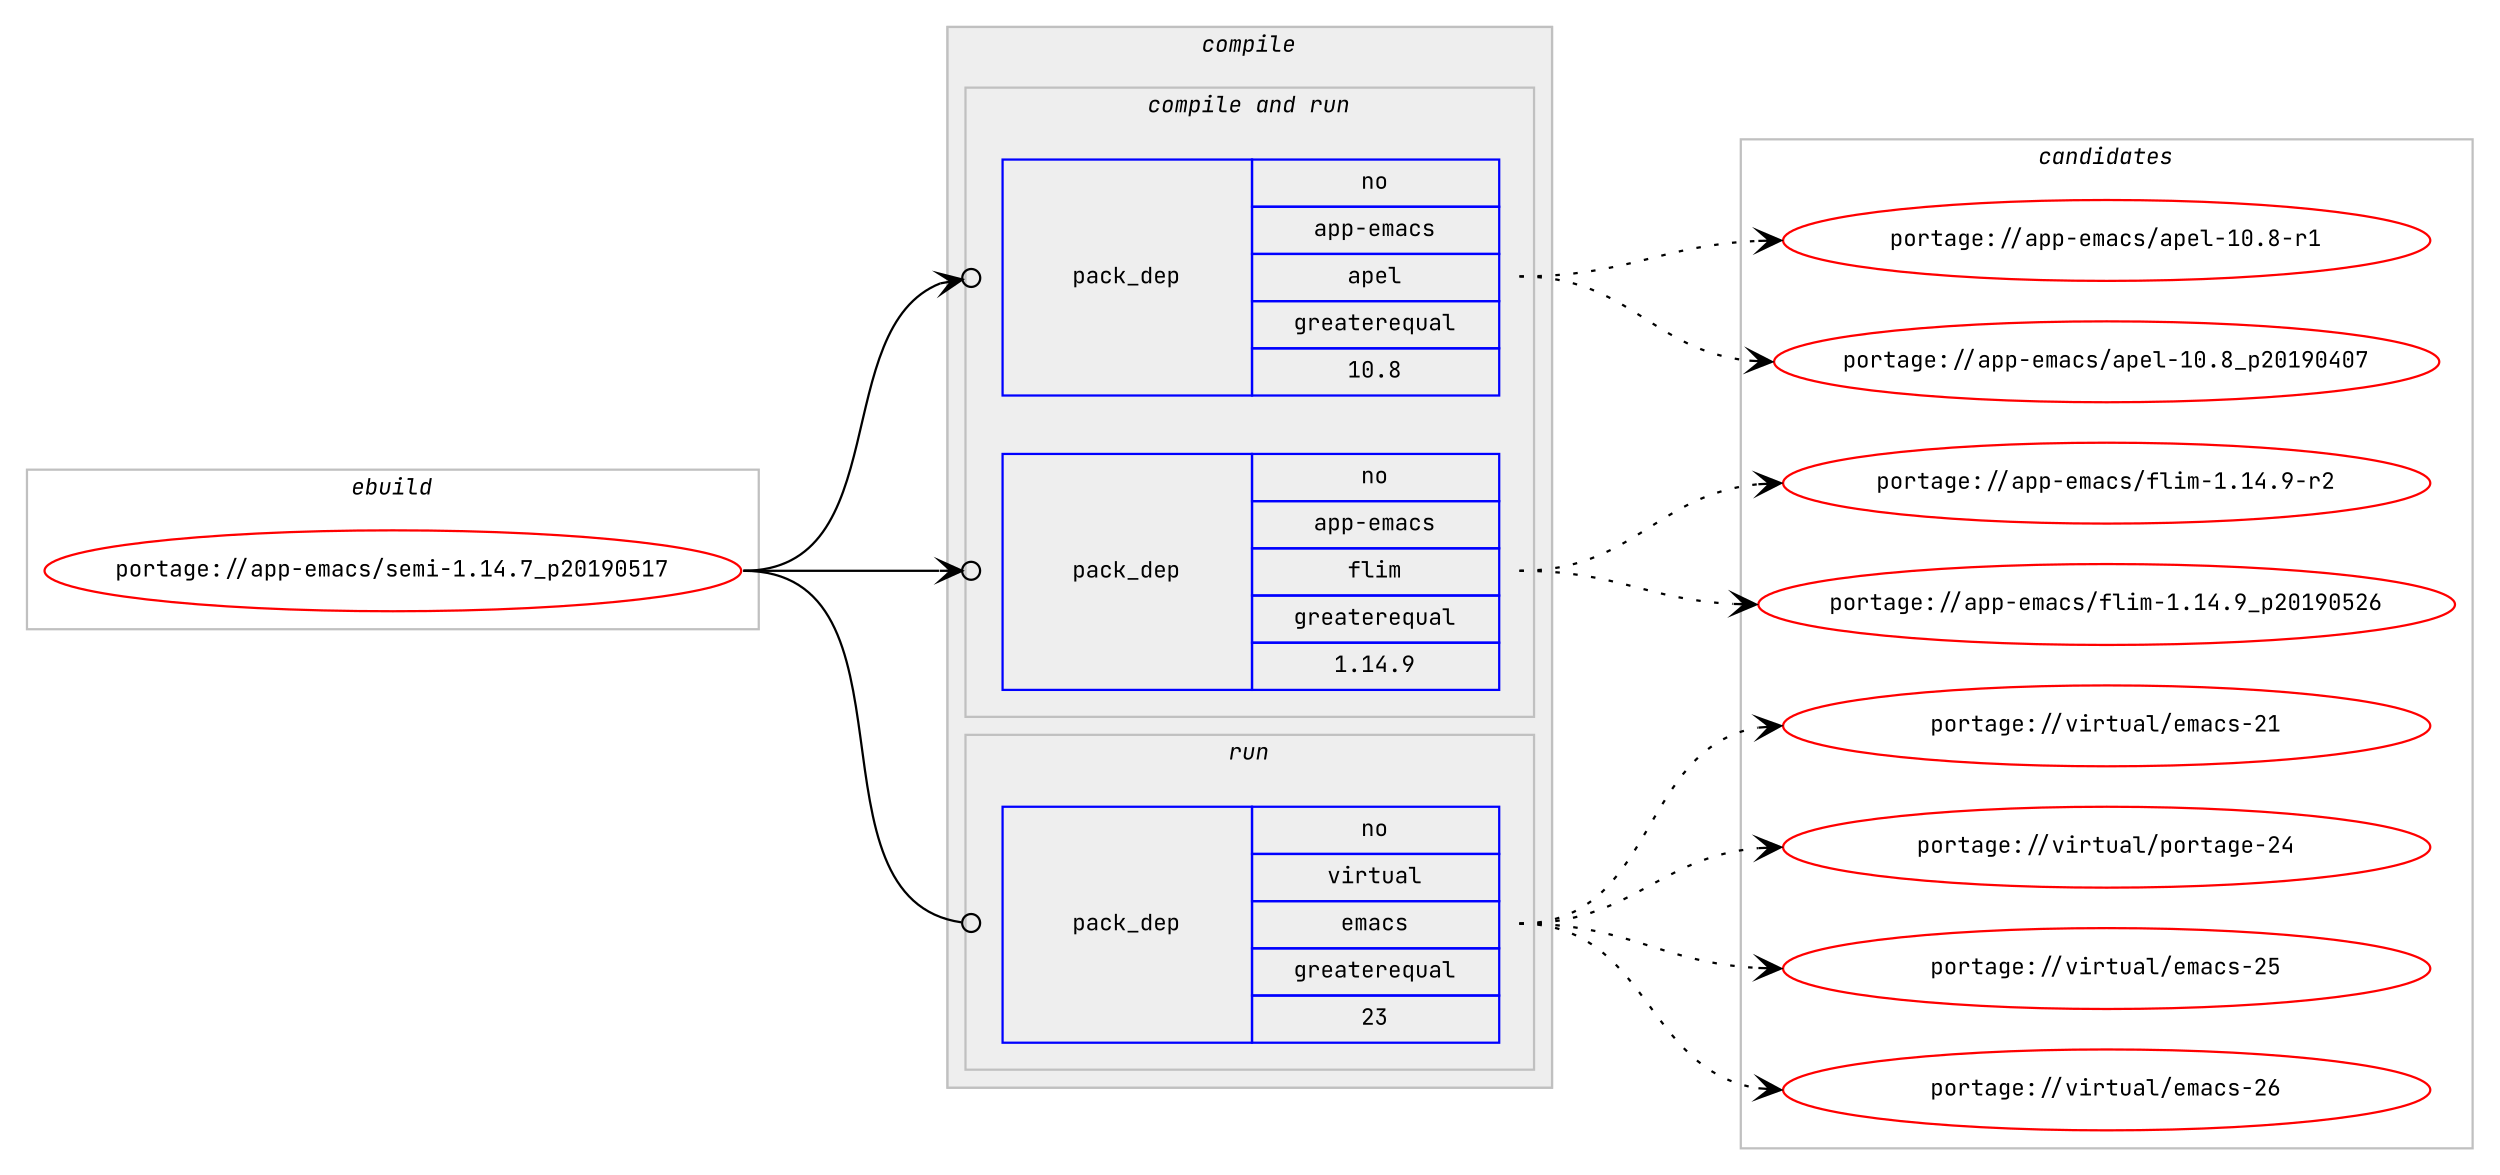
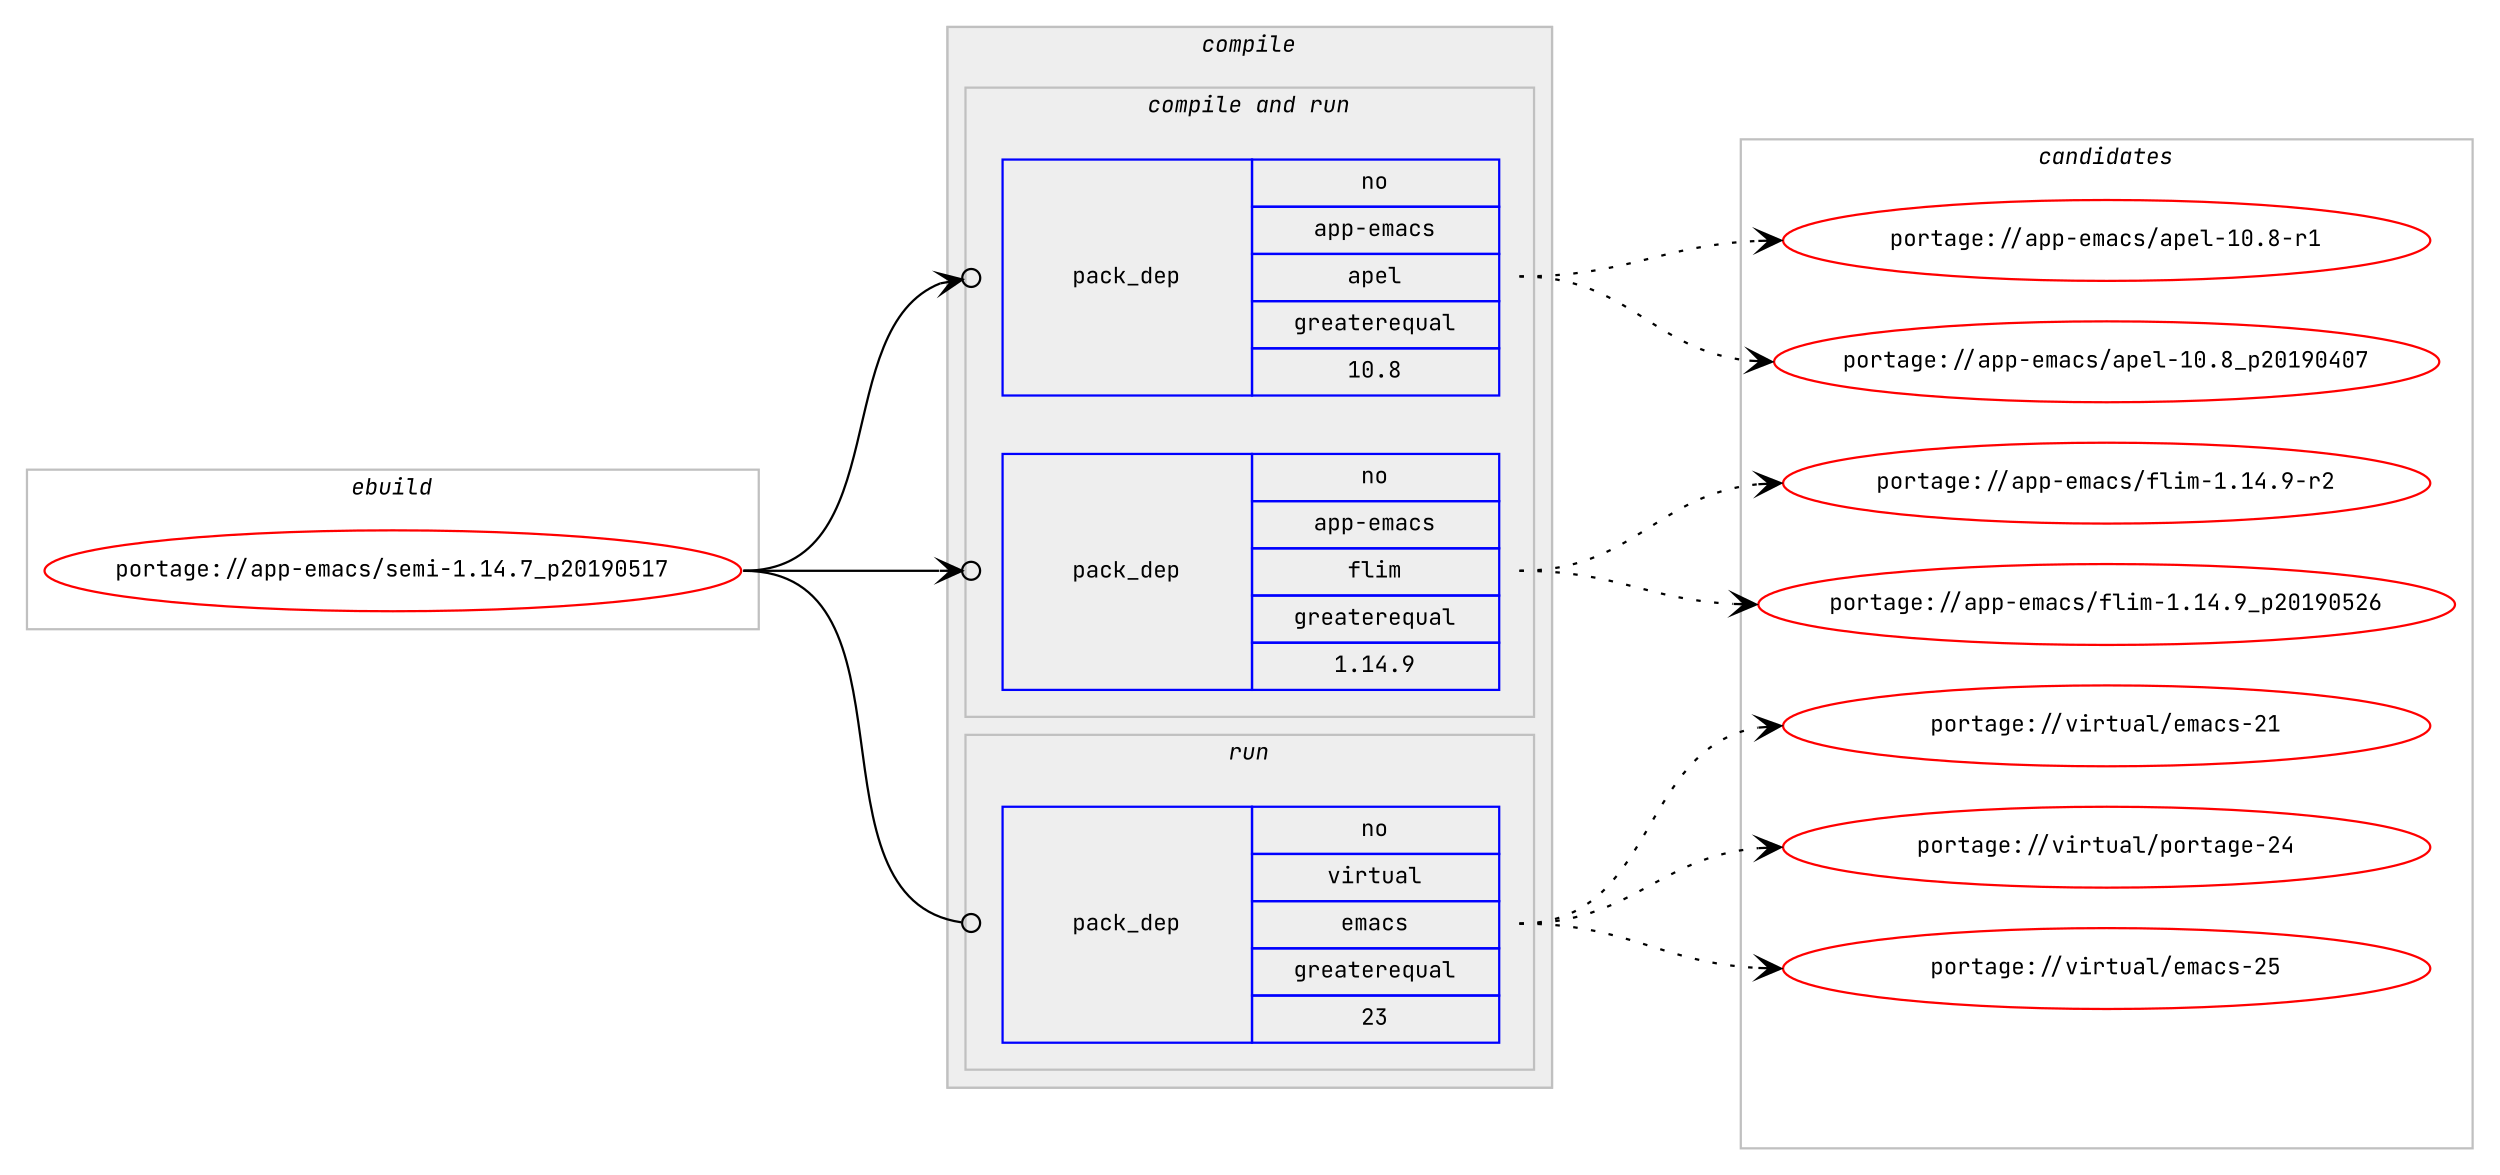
(2107, 1090) -> none
